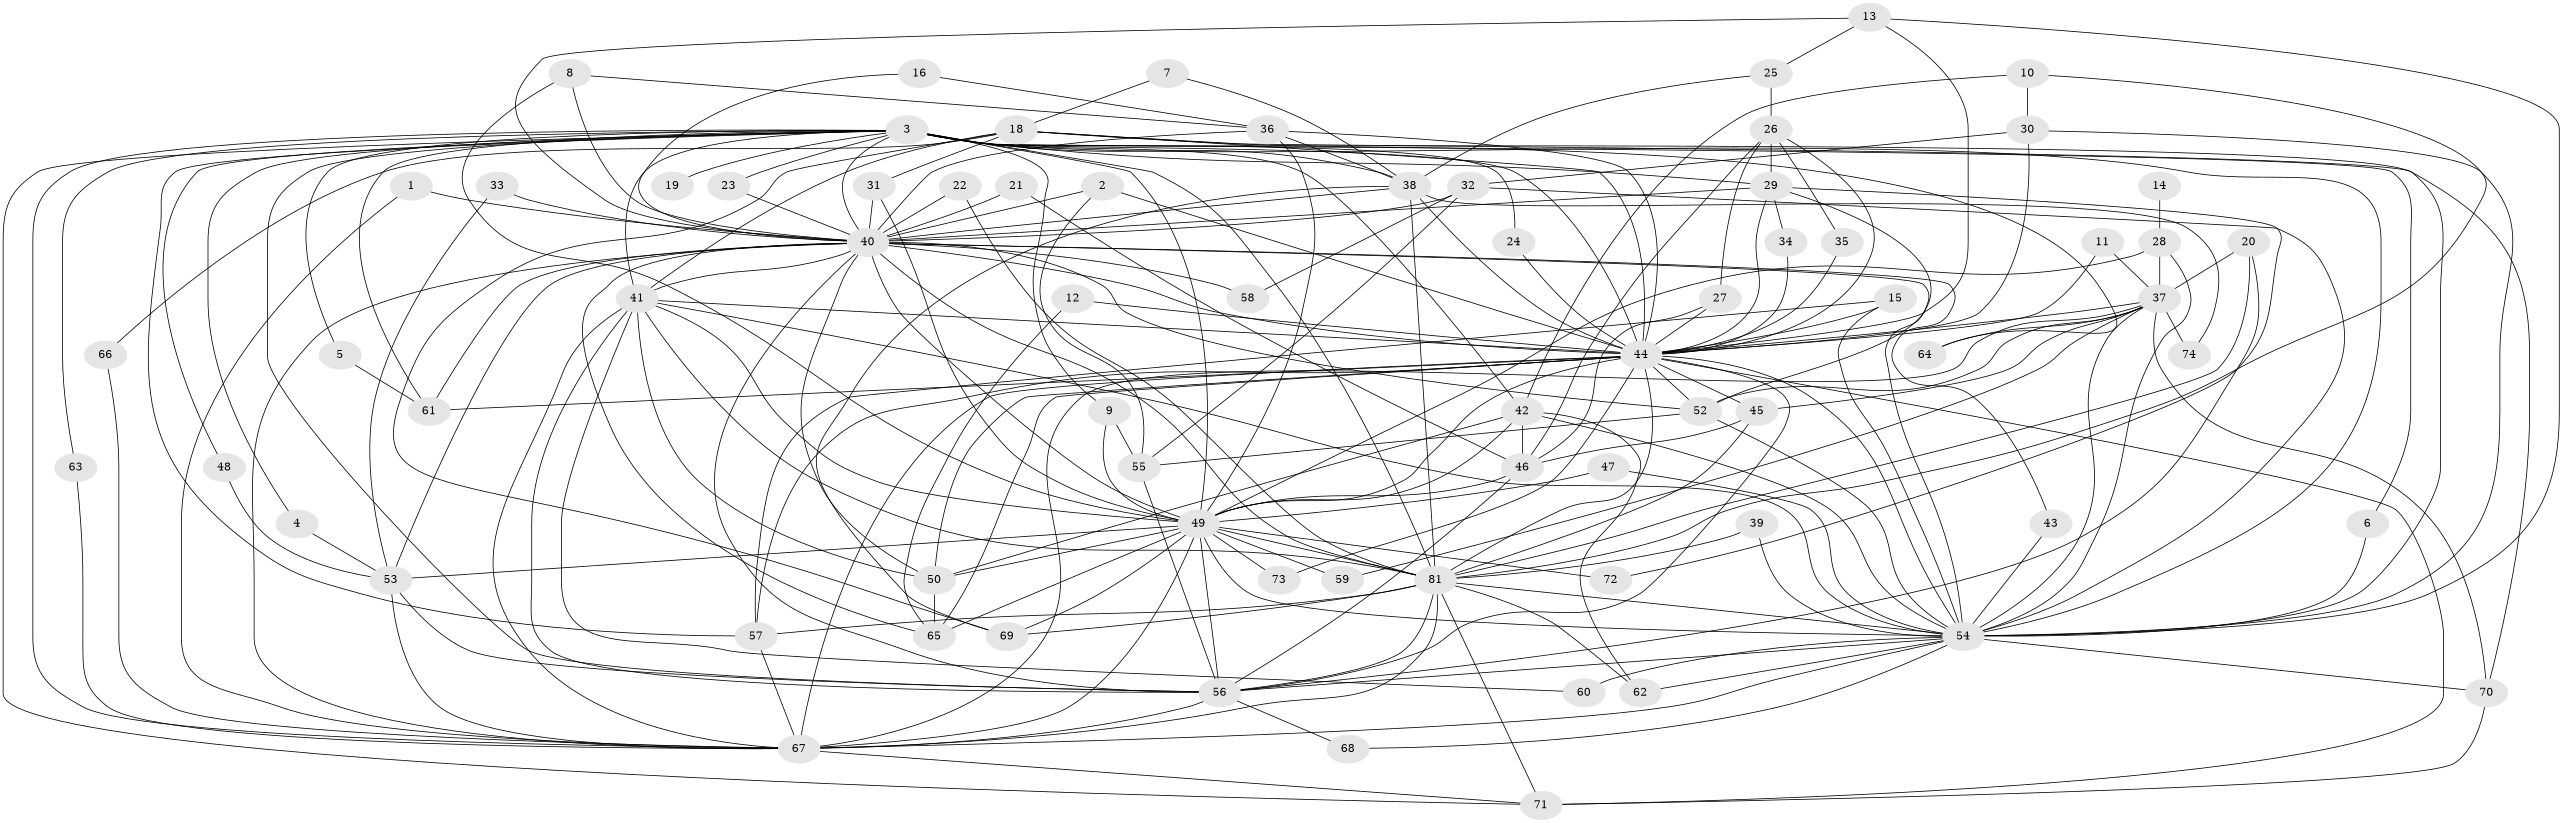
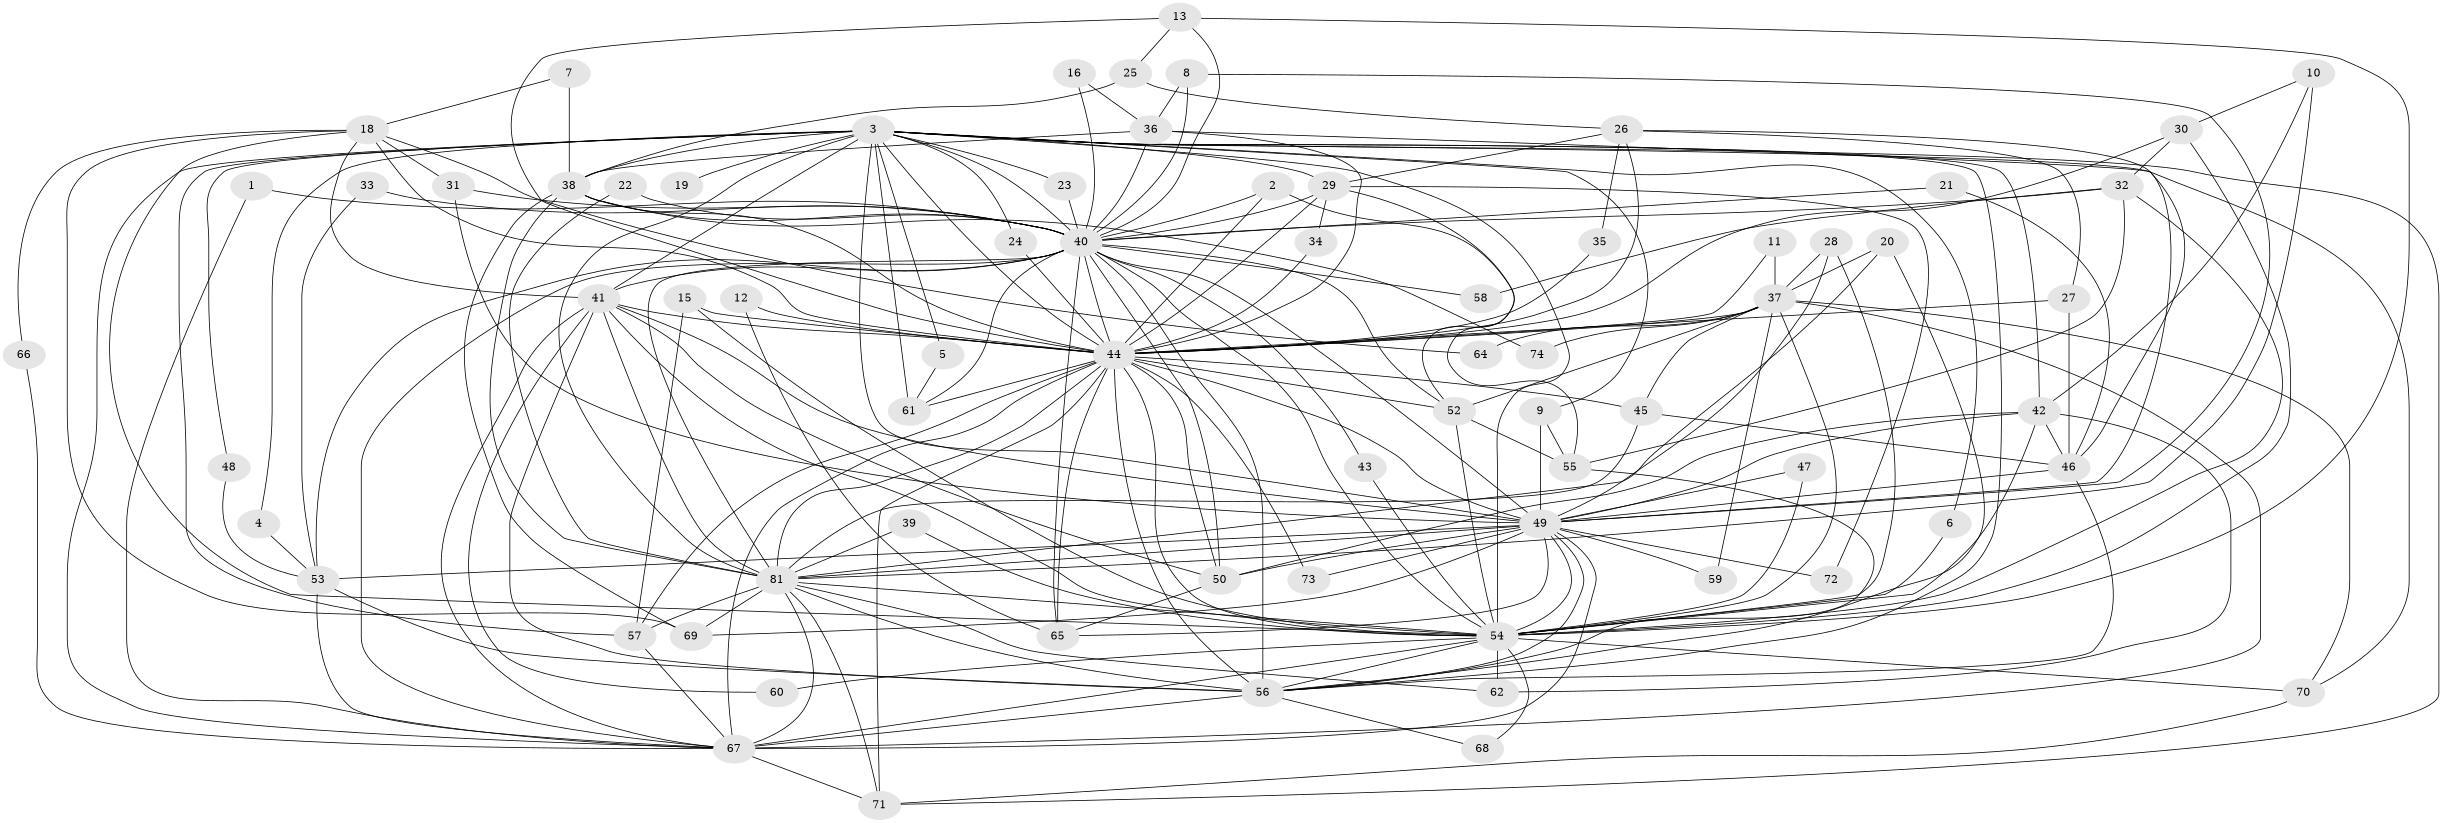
(2160, 186) -> none
(76, 468) -> none
